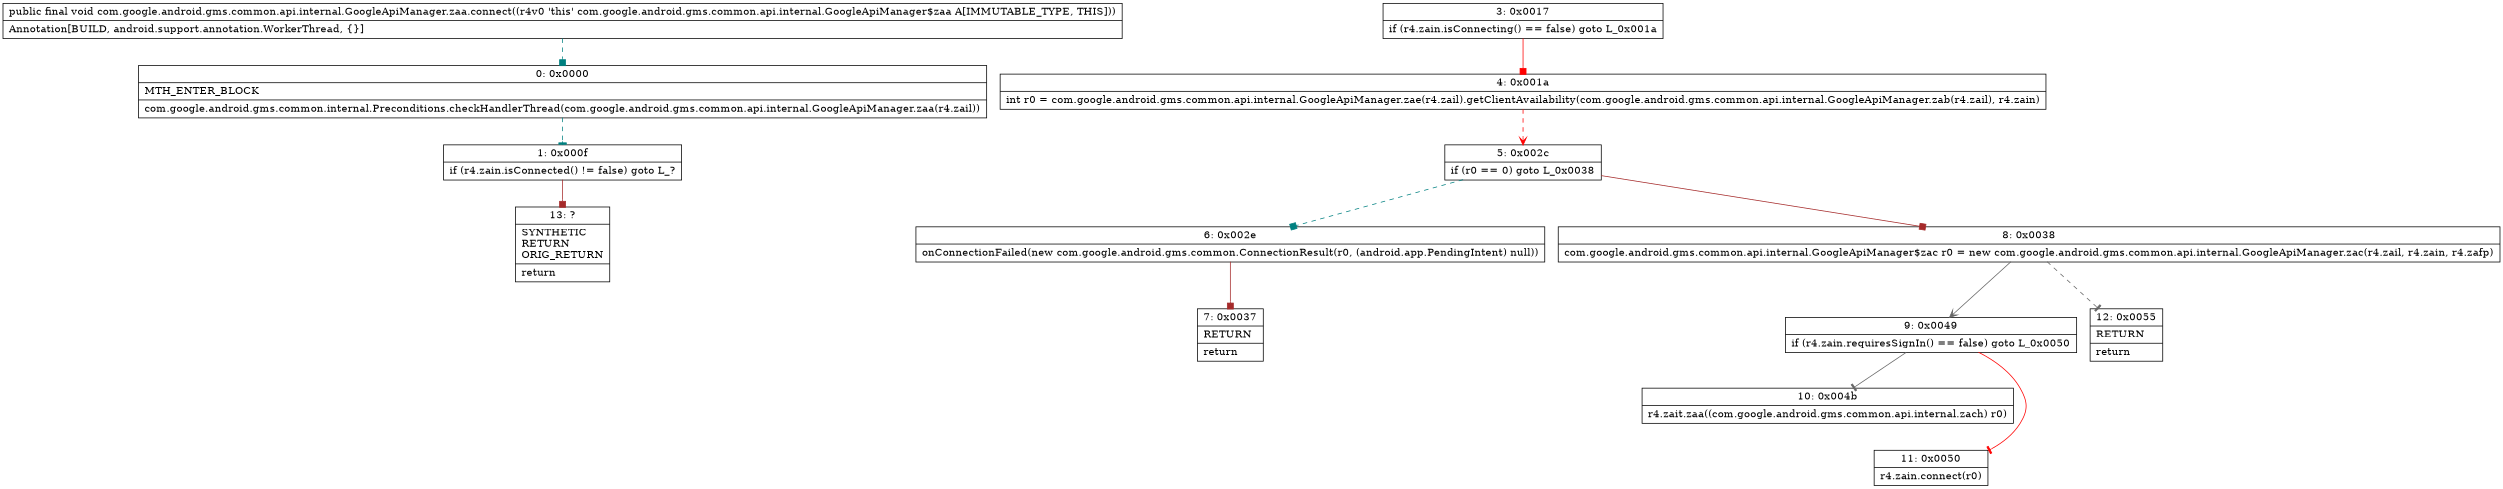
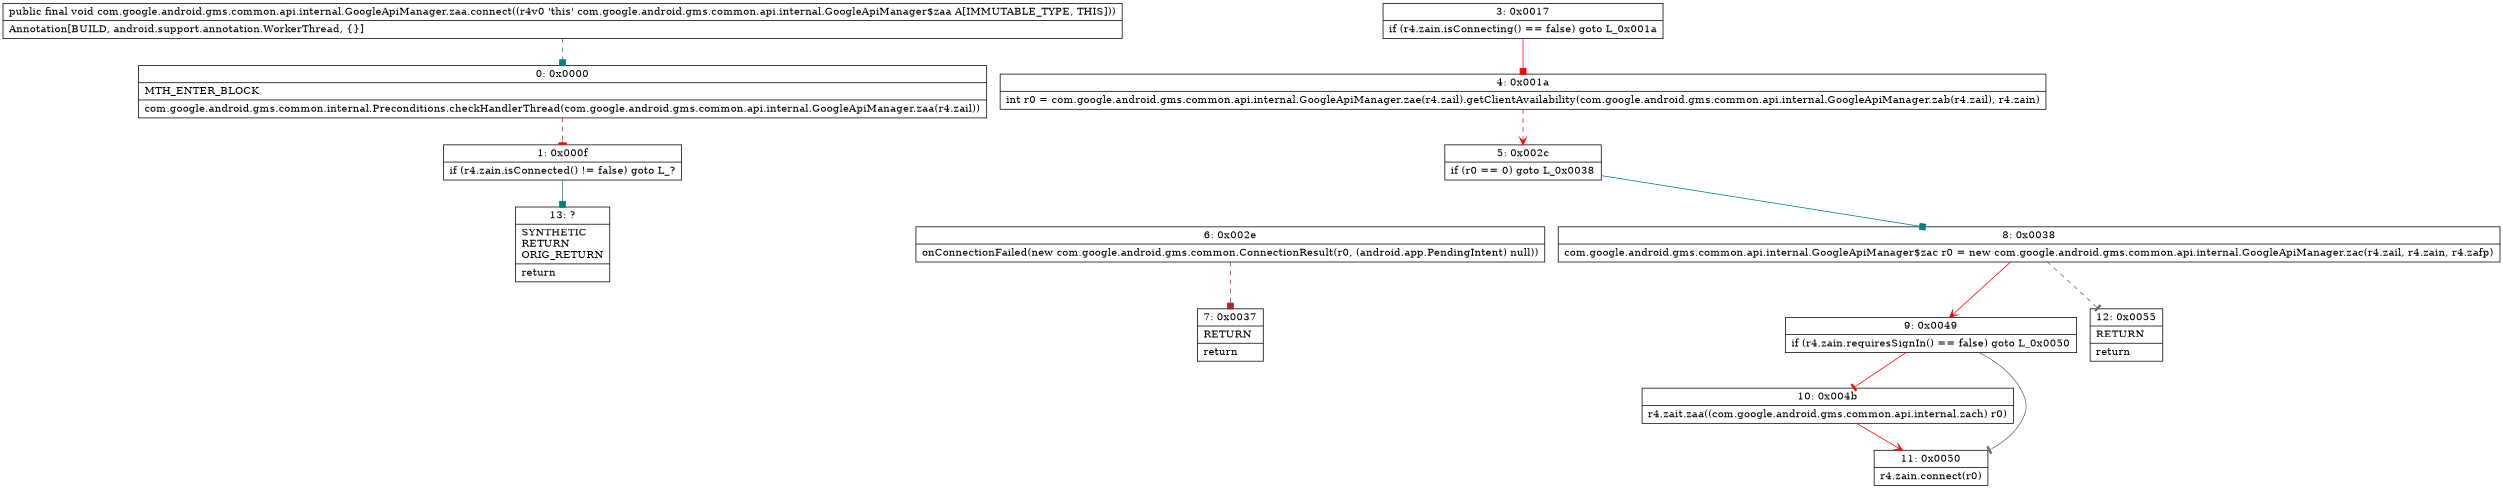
(563, 129) -> (563, 129)
(563, 190) -> (563, 190)
(1760, 201) -> (1760, 201)
(1380, 202) -> none
(1230, 282) -> (1230, 282)
(1983, 287) -> (1983, 287)
(1881, 369) -> (1881, 369)
(2025, 397) -> (2025, 397)
none -> (1876, 435)
